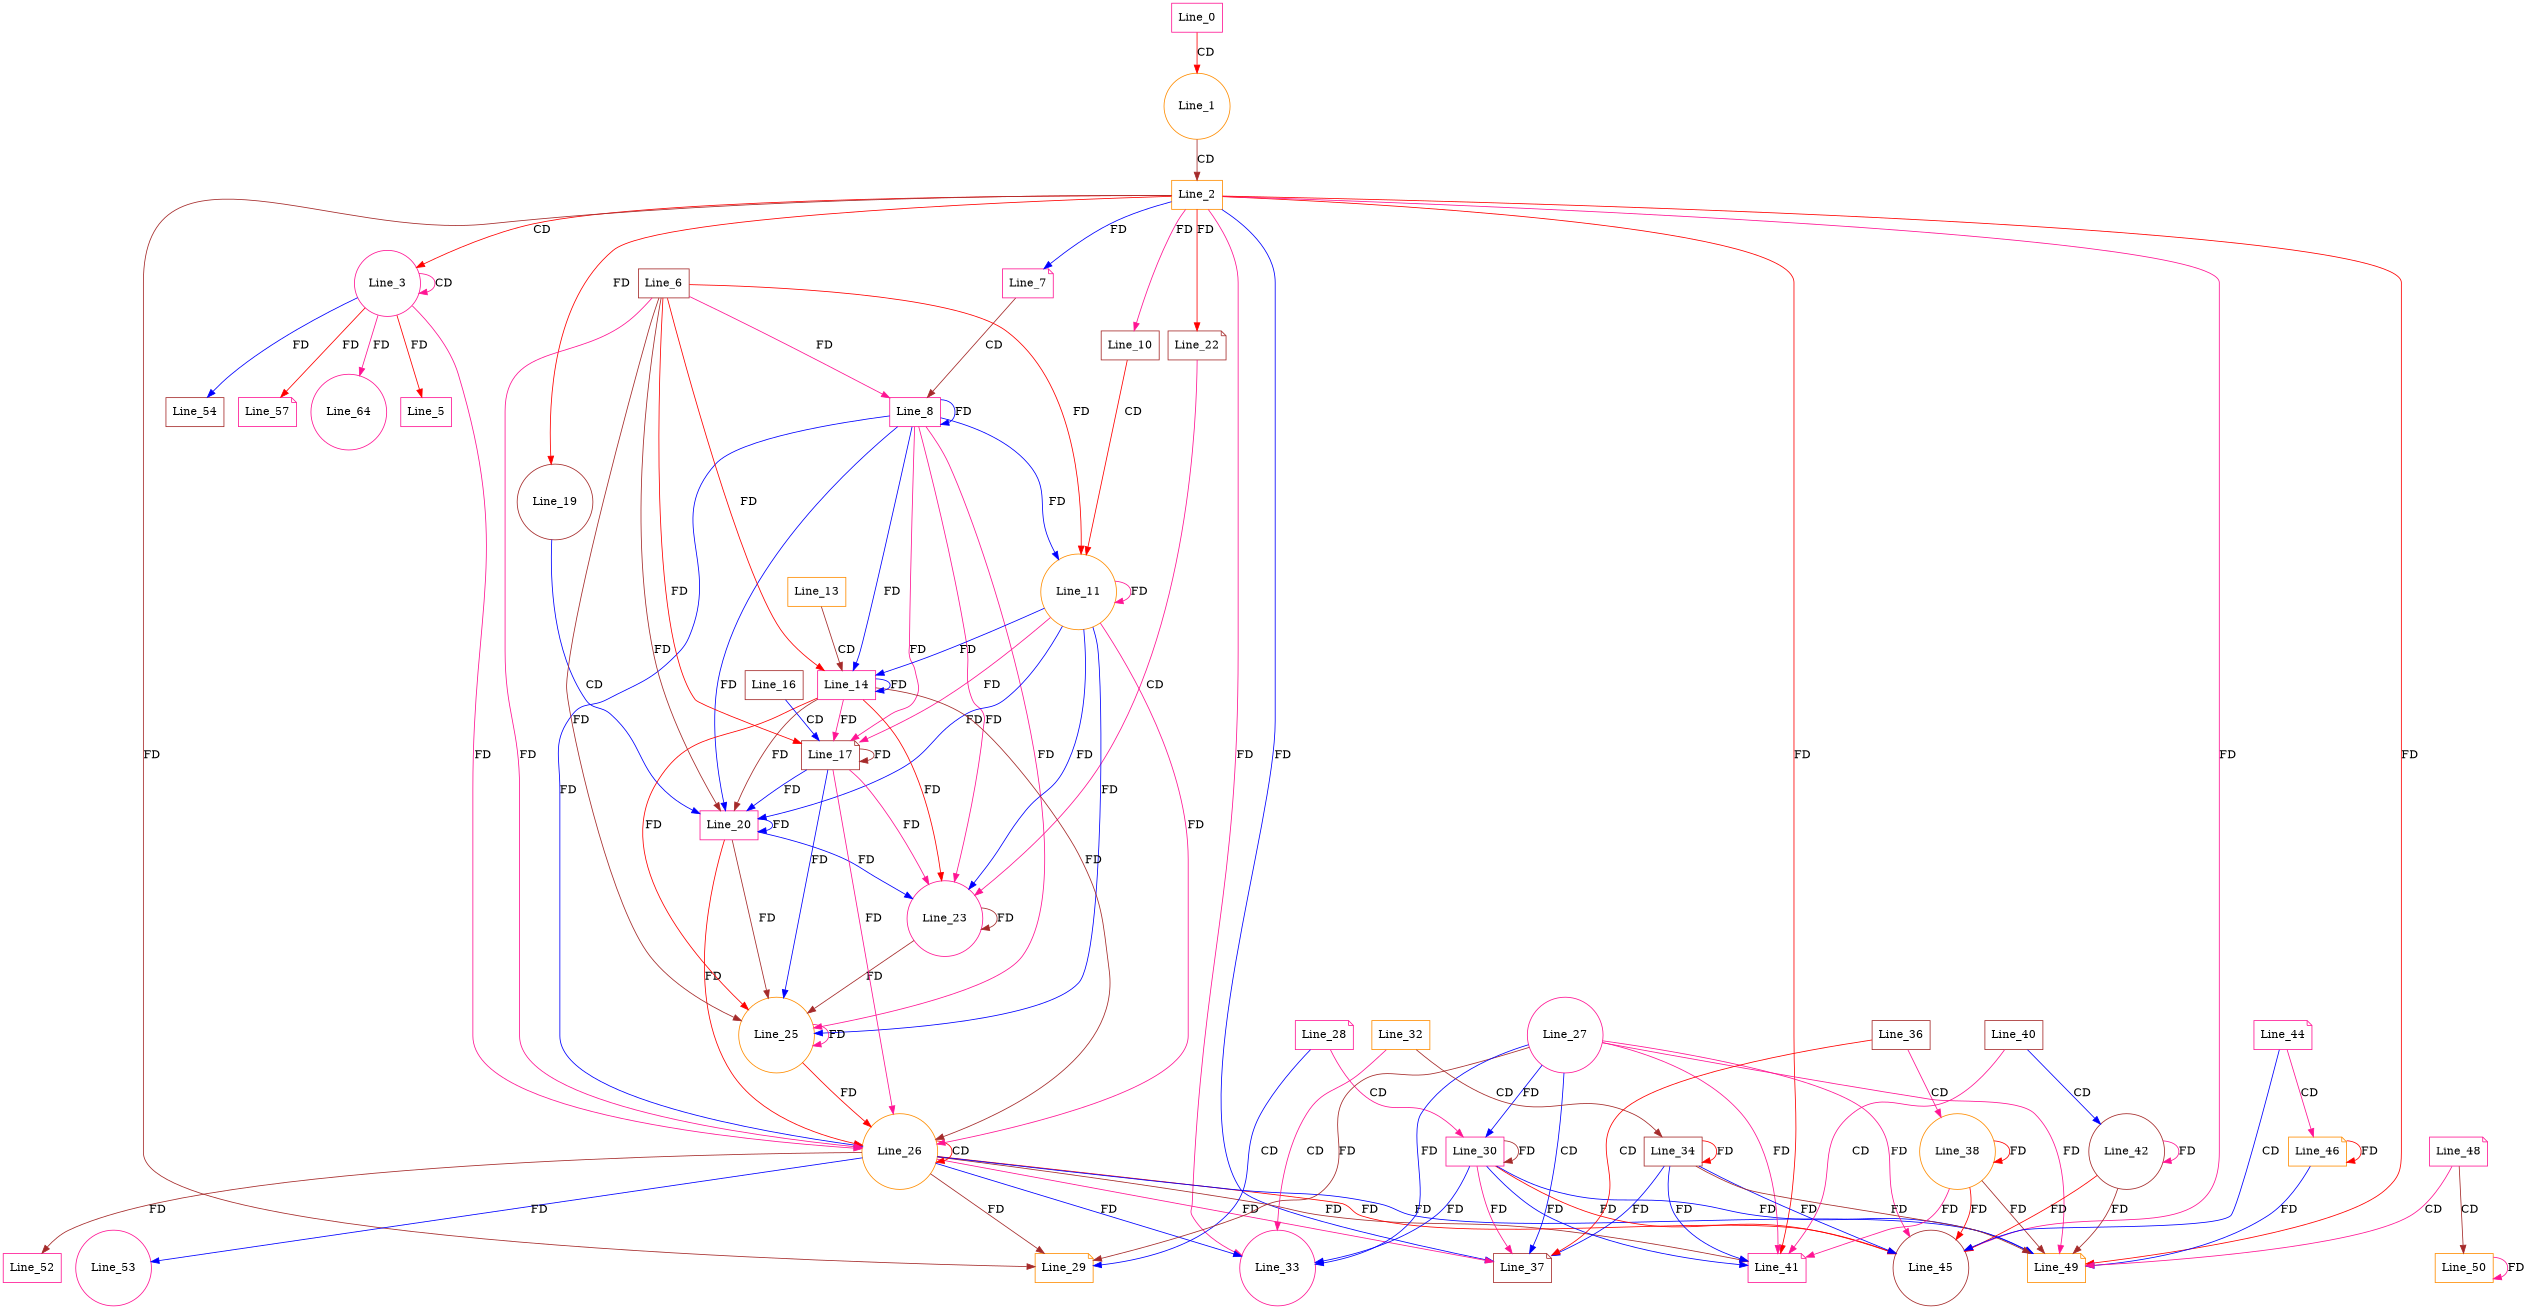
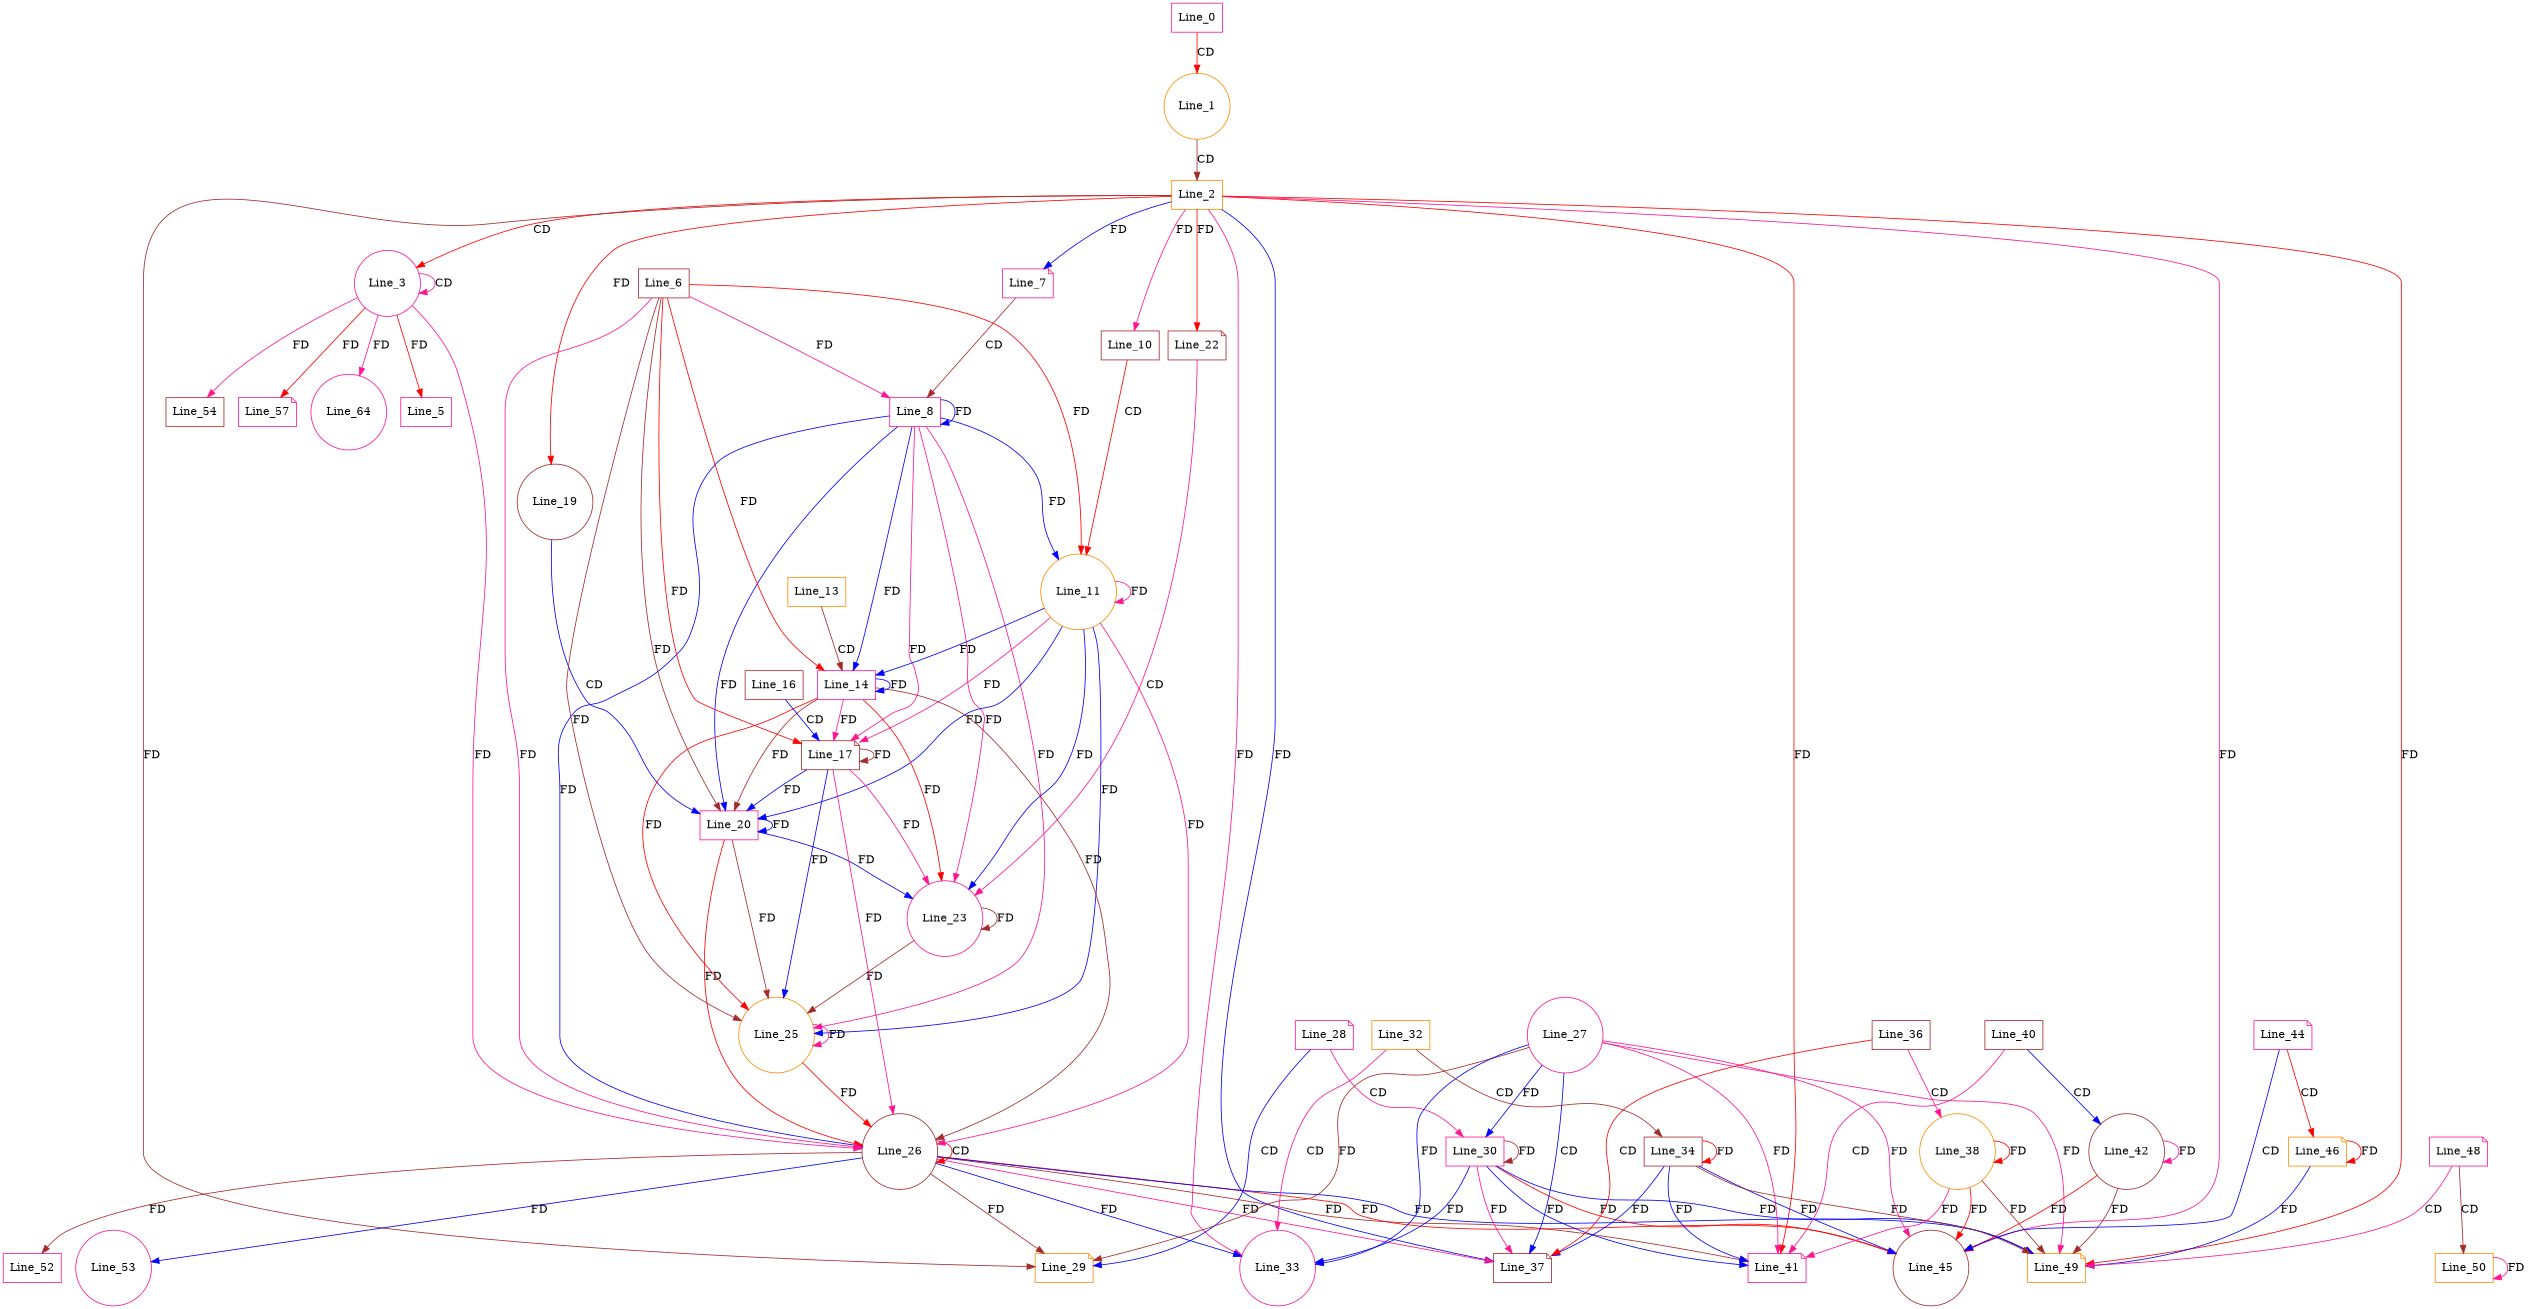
(282, 339) -> (282, 339)
(2299, 1089) -> (2299, 1089)
(900, 1152) -> (900, 1152)
